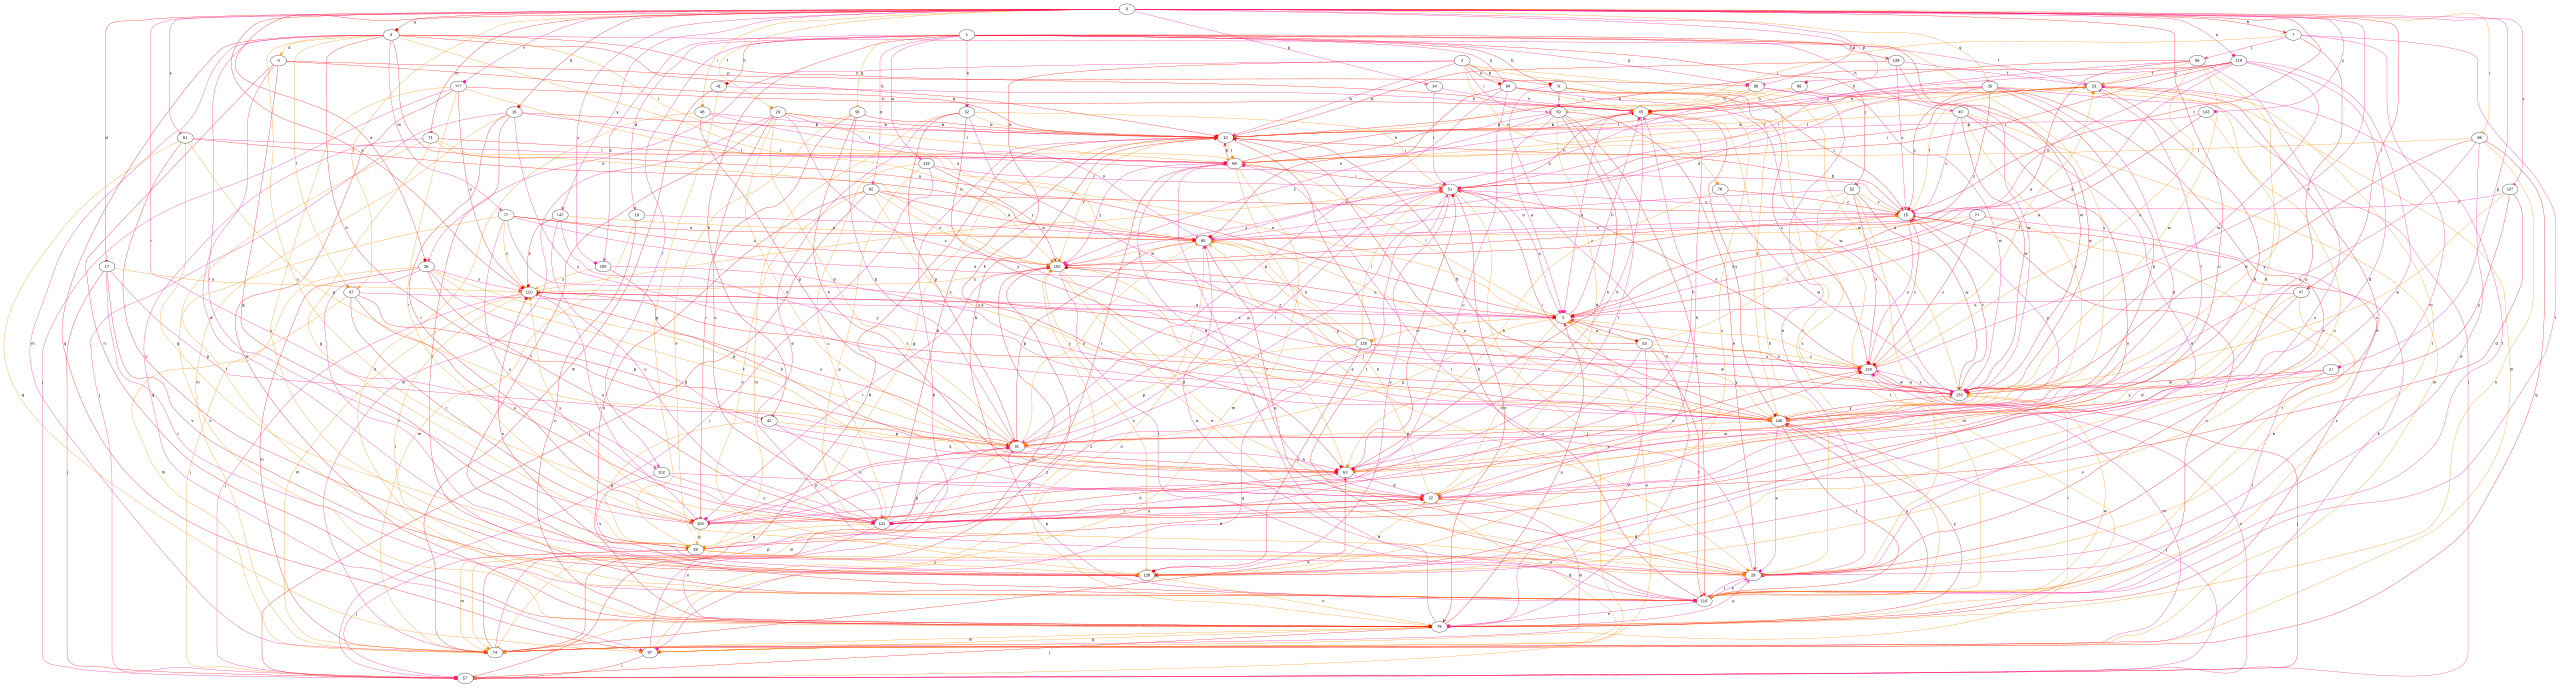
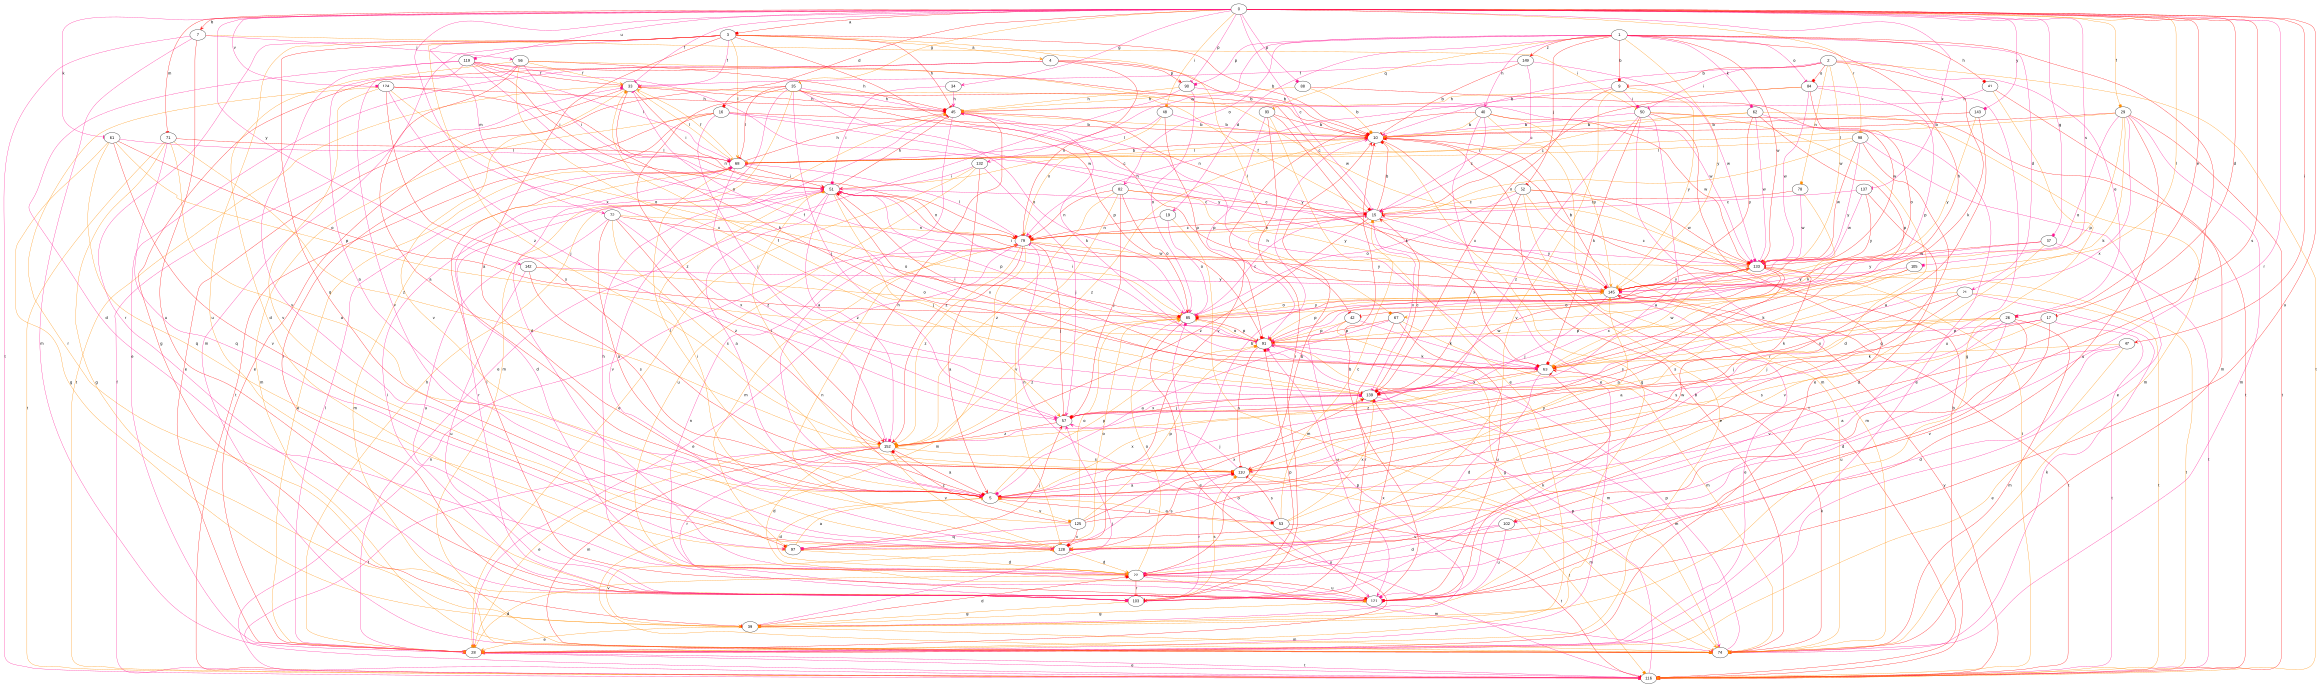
none -> (880, 16)
(2244, 19) -> (1296, 111)
(702, 43) -> (1954, 46)
(2176, 74) -> (541, 74)
(458, 86) -> (386, 86)
(1694, 129) -> (1664, 126)
(649, 143) -> (2191, 284)
(1778, 144) -> (718, 161)
(1608, 220) -> (890, 315)
(1555, 228) -> (1265, 250)
(1034, 274) -> (709, 450)
(2257, 340) -> (1832, 256)
(1093, 640) -> (746, 395)
